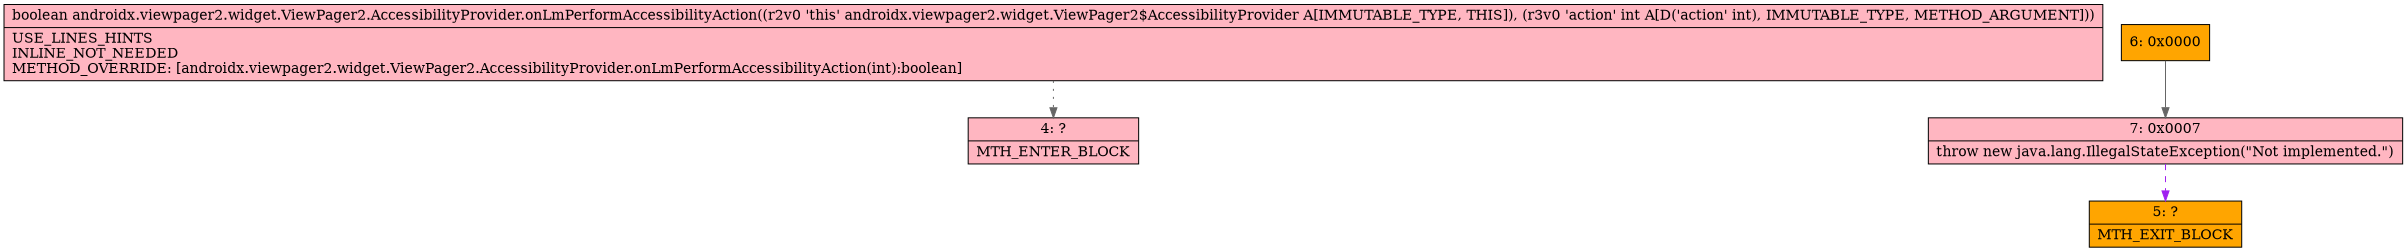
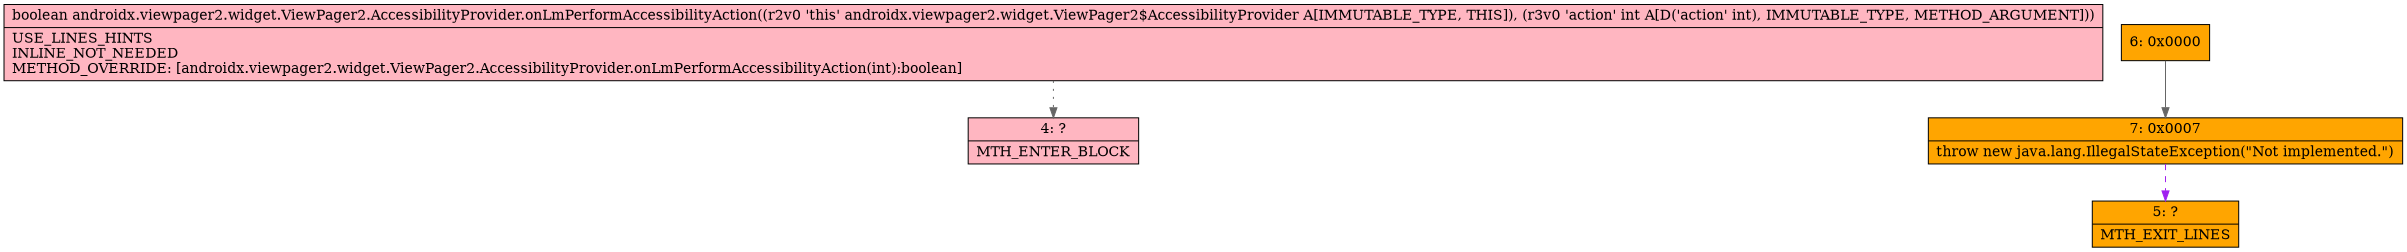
(2165, 141) -> (2165, 141)
(2165, 235) -> (2165, 235)
